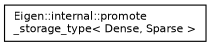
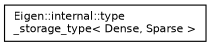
(105, 23) -> (105, 23)
